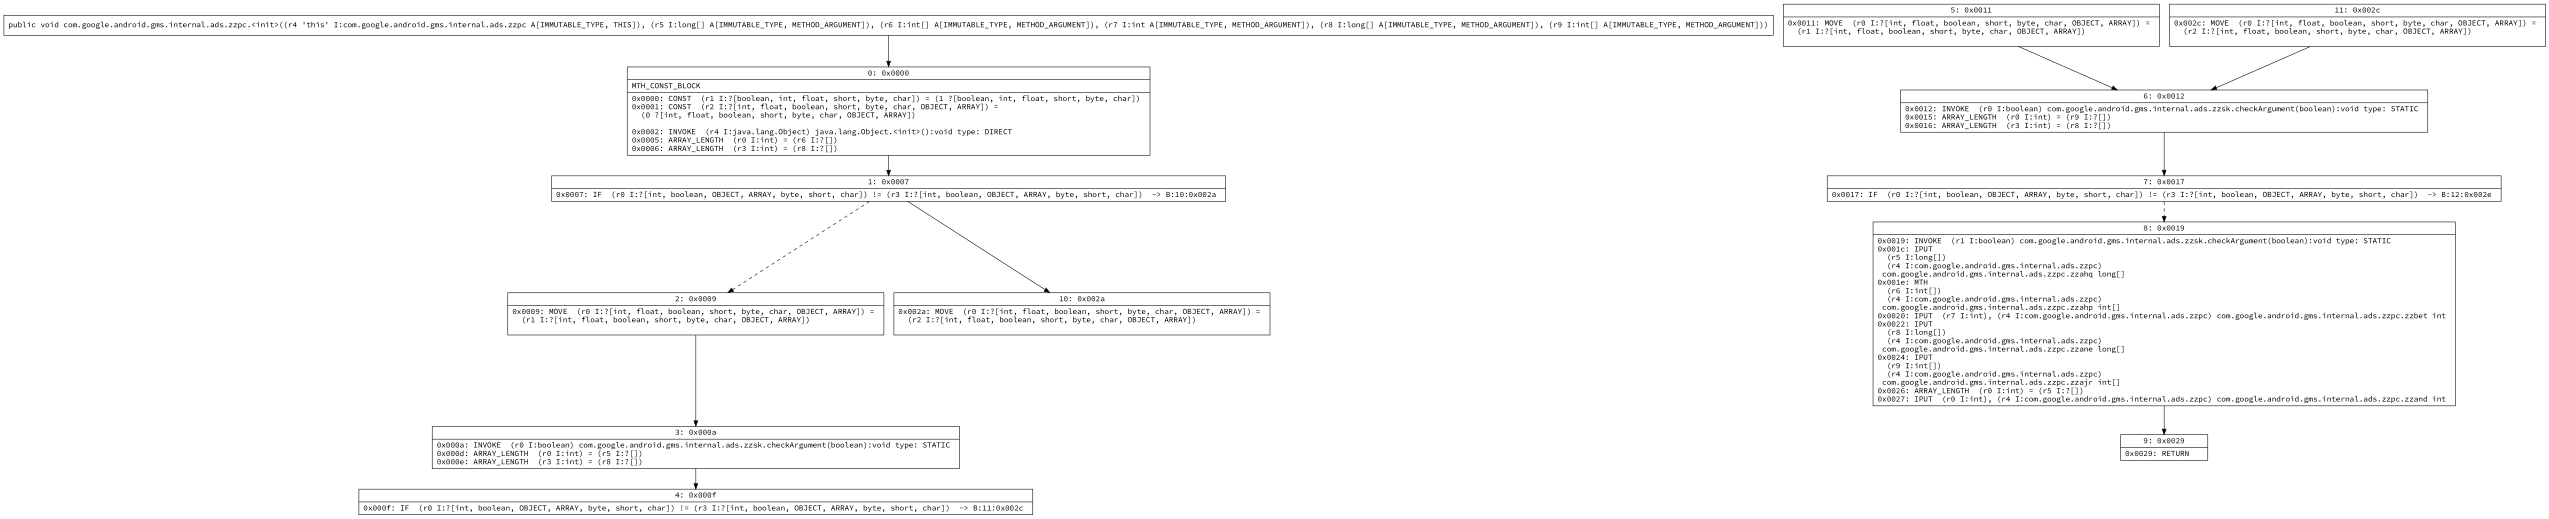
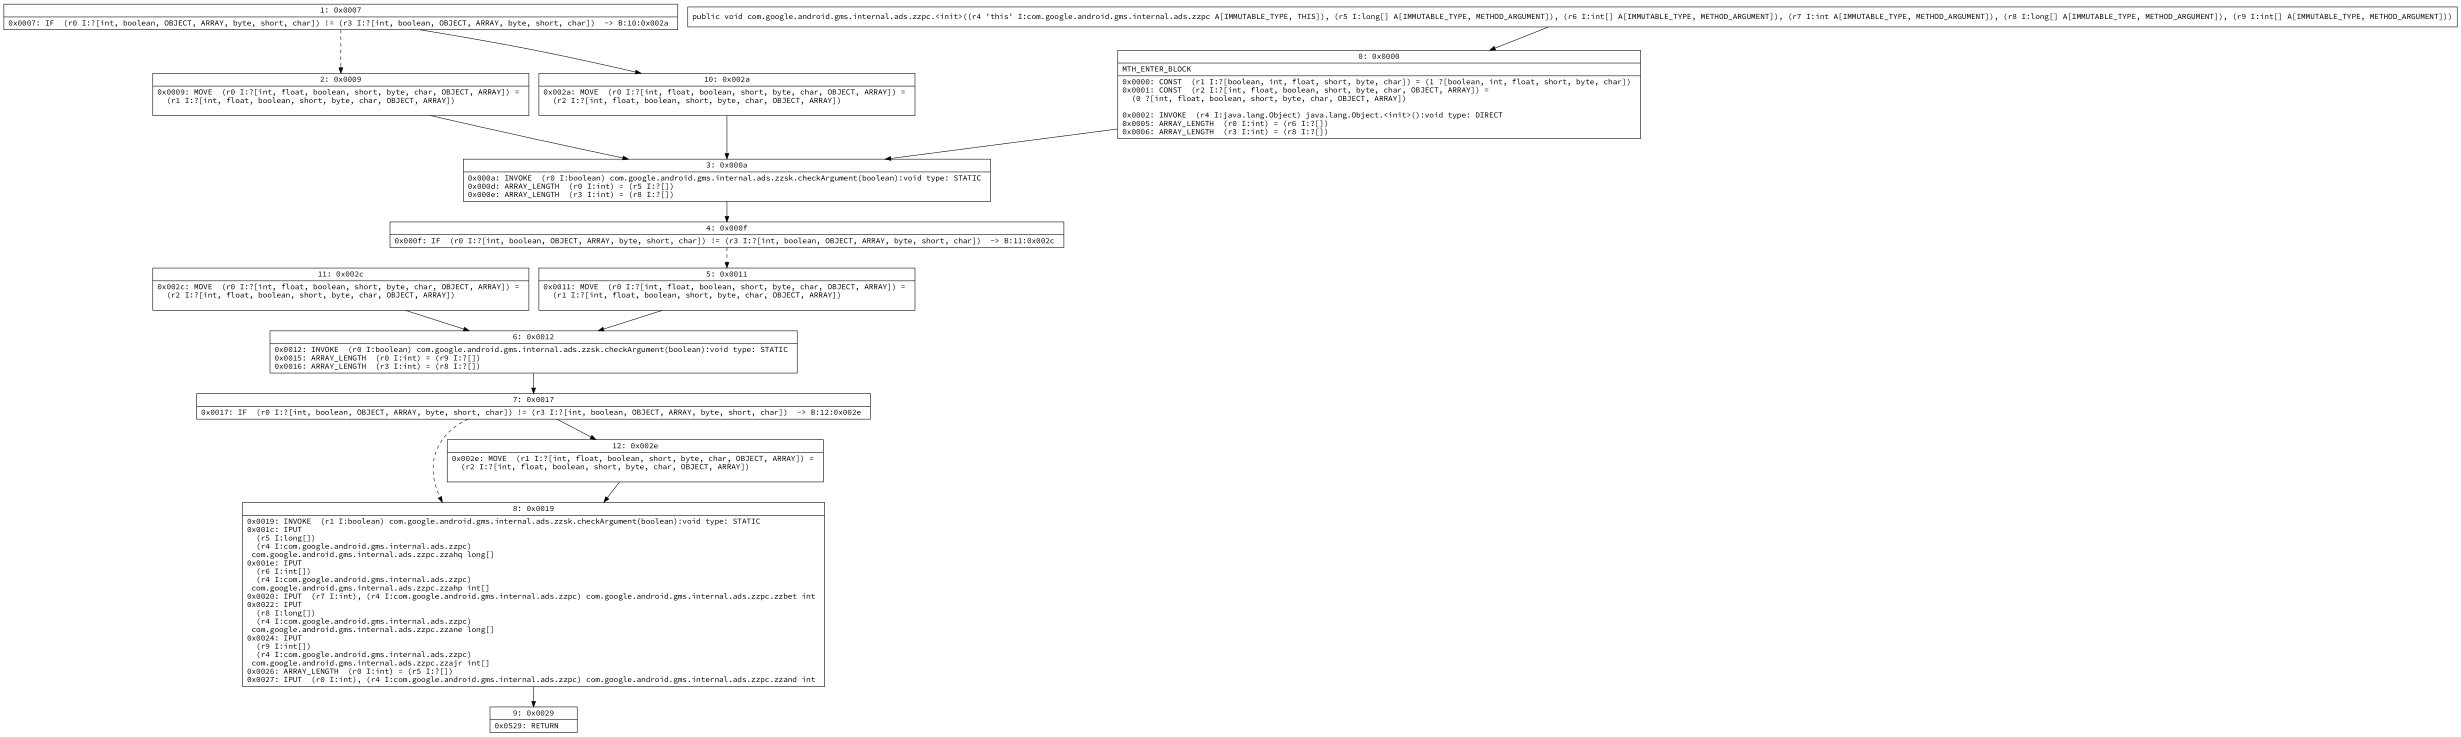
(666, 86) -> (1157, 69)
none -> (727, 135)
(889, 163) -> (1004, 144)
none -> (727, 255)
(1908, 282) -> (279, 563)
(2164, 454) -> (534, 726)
none -> (635, 461)
